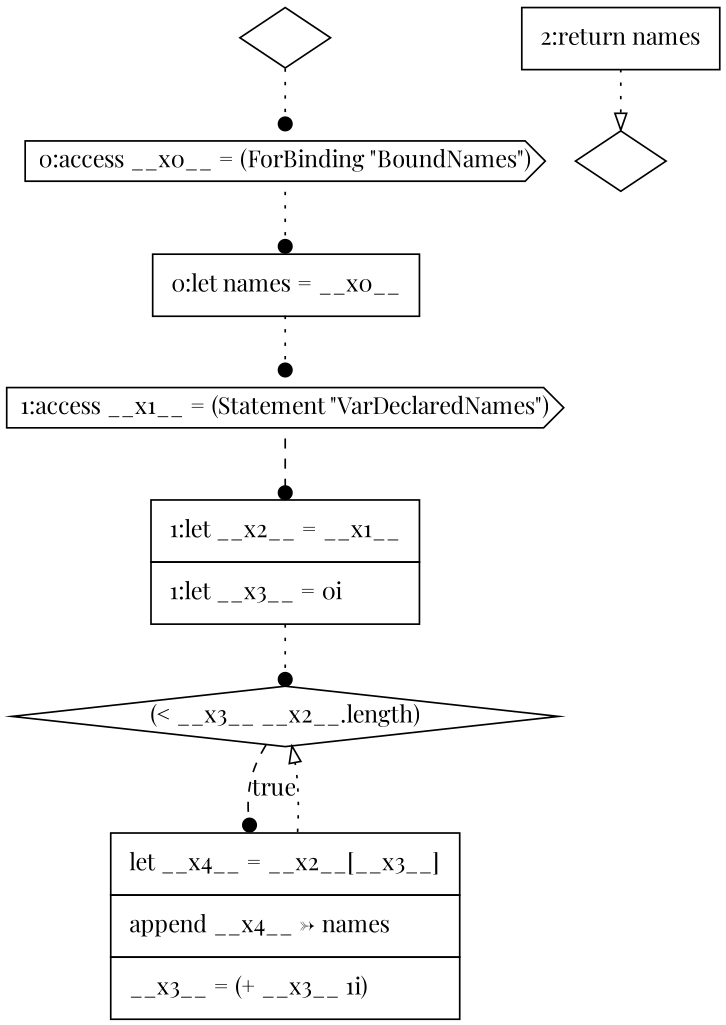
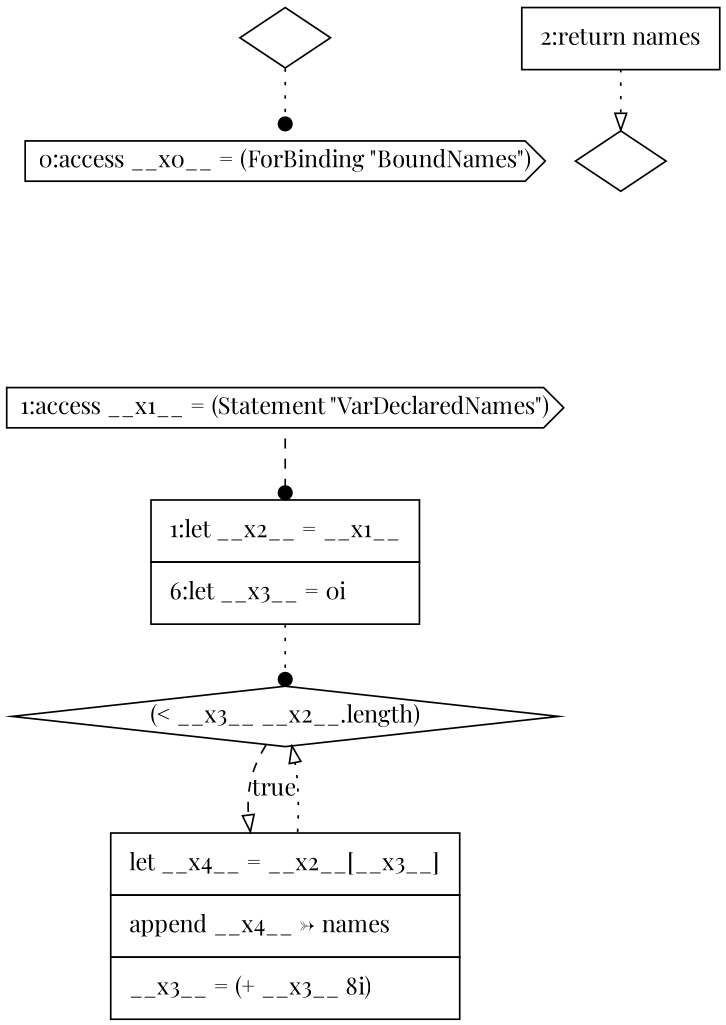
(285, 284) -> none
(256, 592) -> (258, 592)
(251, 780) -> (251, 780)
(248, 987) -> (251, 987)
